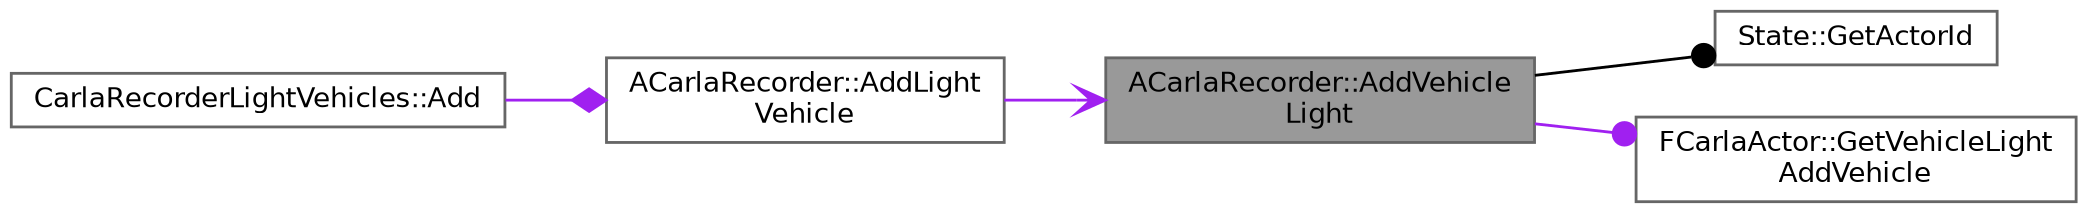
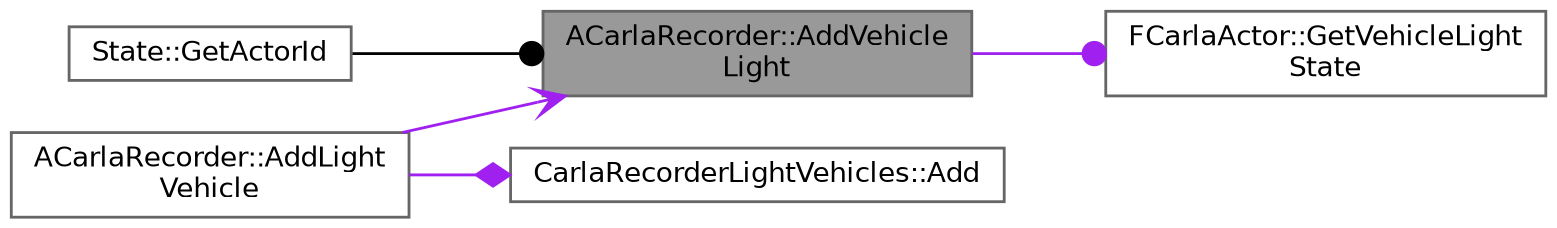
(1613, 66) -> (436, 54)
(539, 100) -> (443, 175)
(1856, 159) -> (1326, 54)
